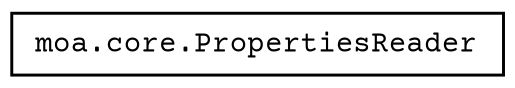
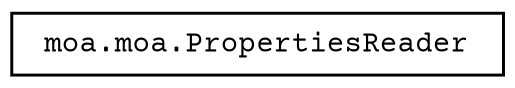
(258, 44) -> (258, 44)
